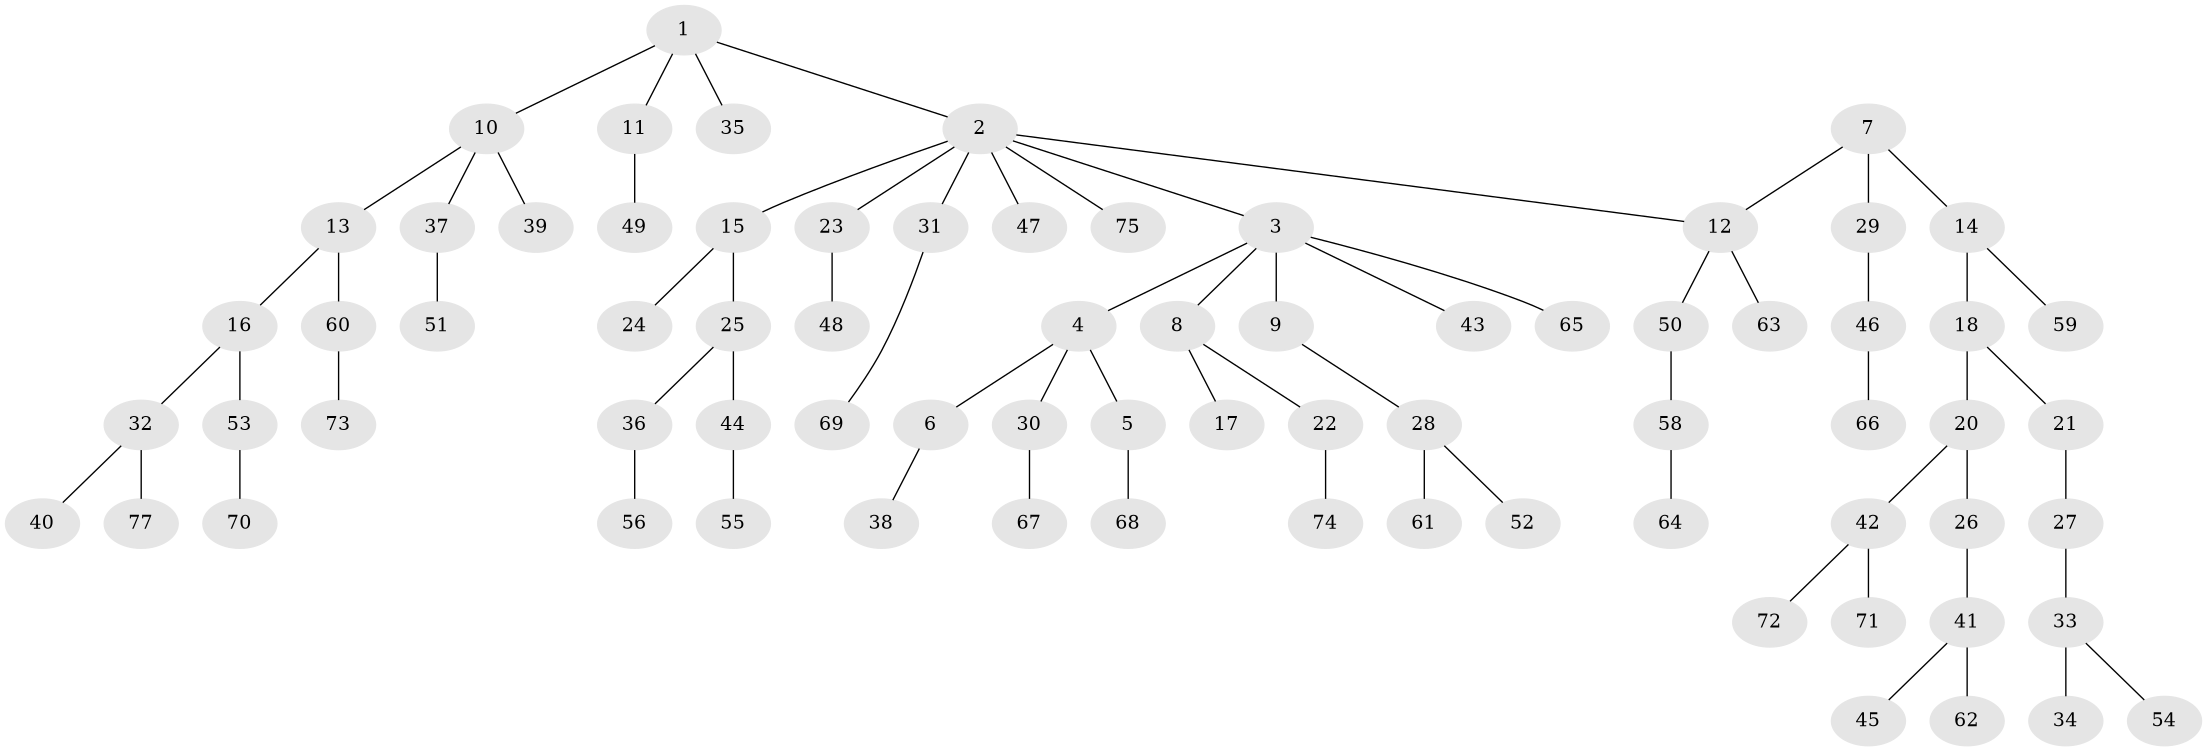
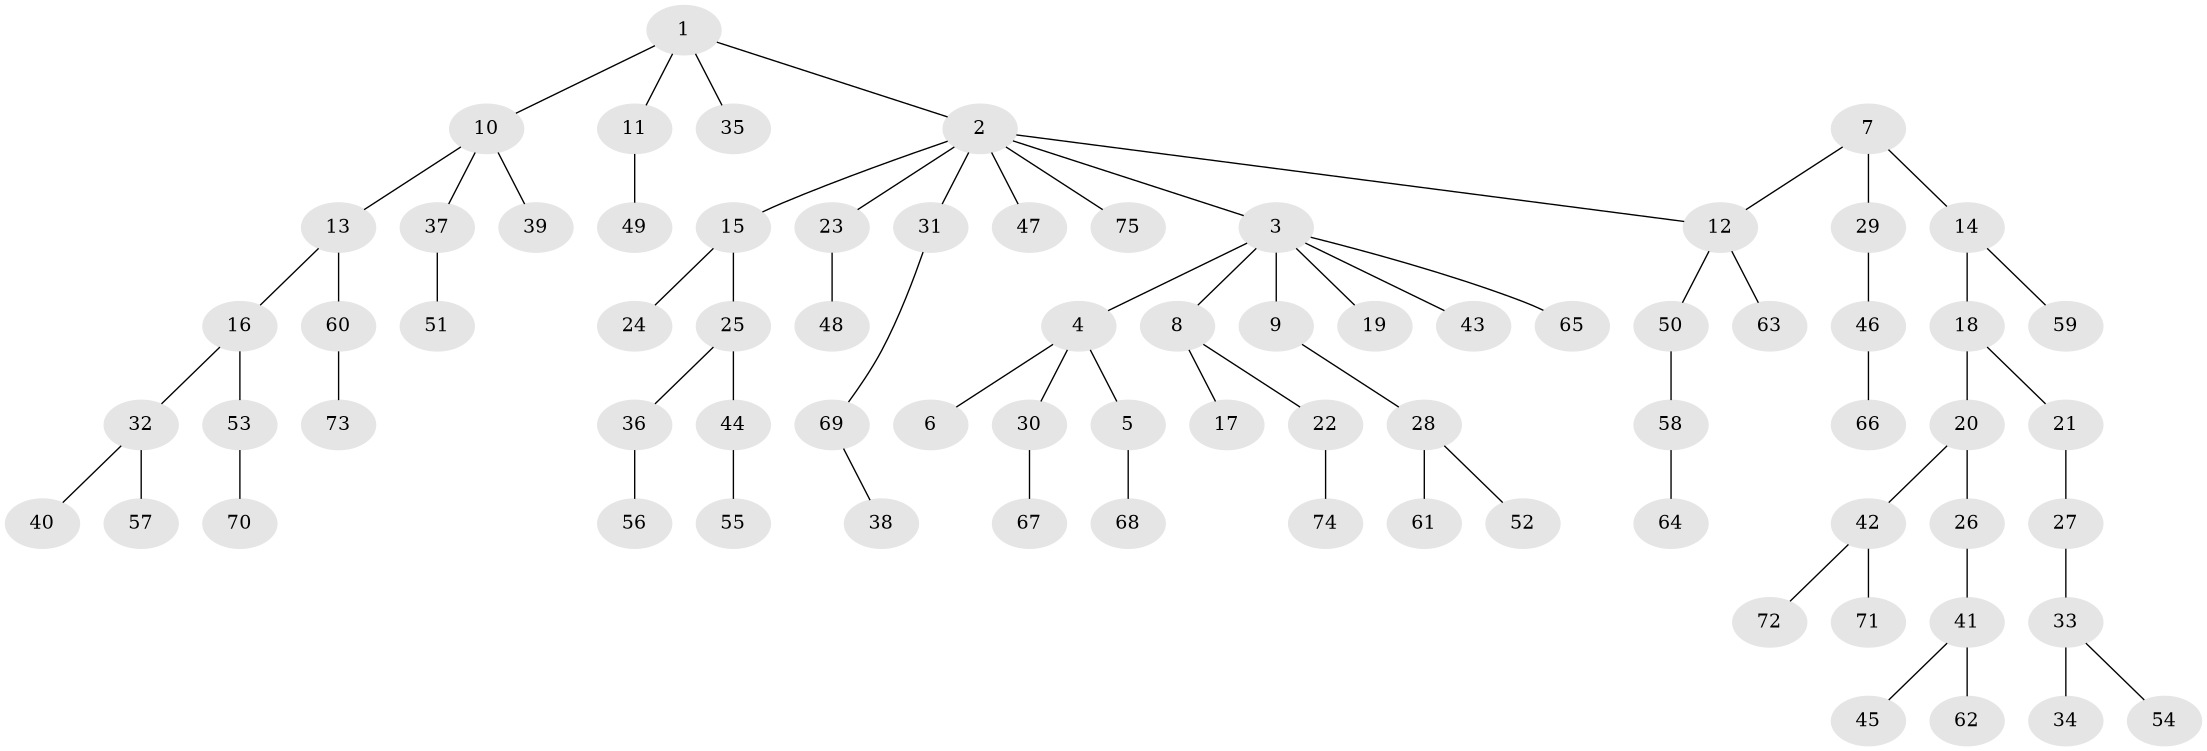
none -> (1375, 326)
(906, 474) -> (857, 474)
(141, 524) -> (141, 524)
